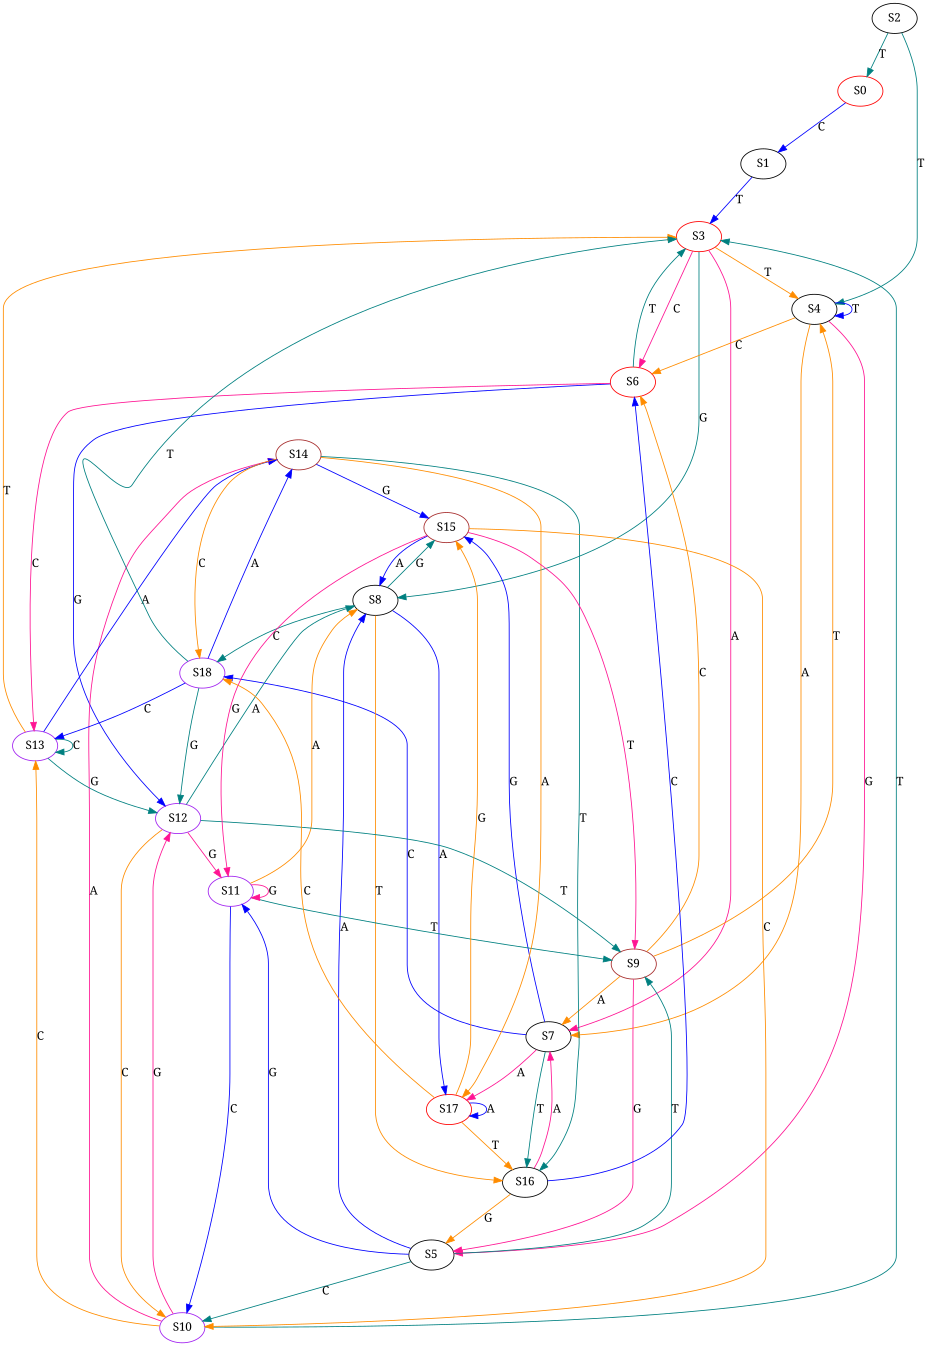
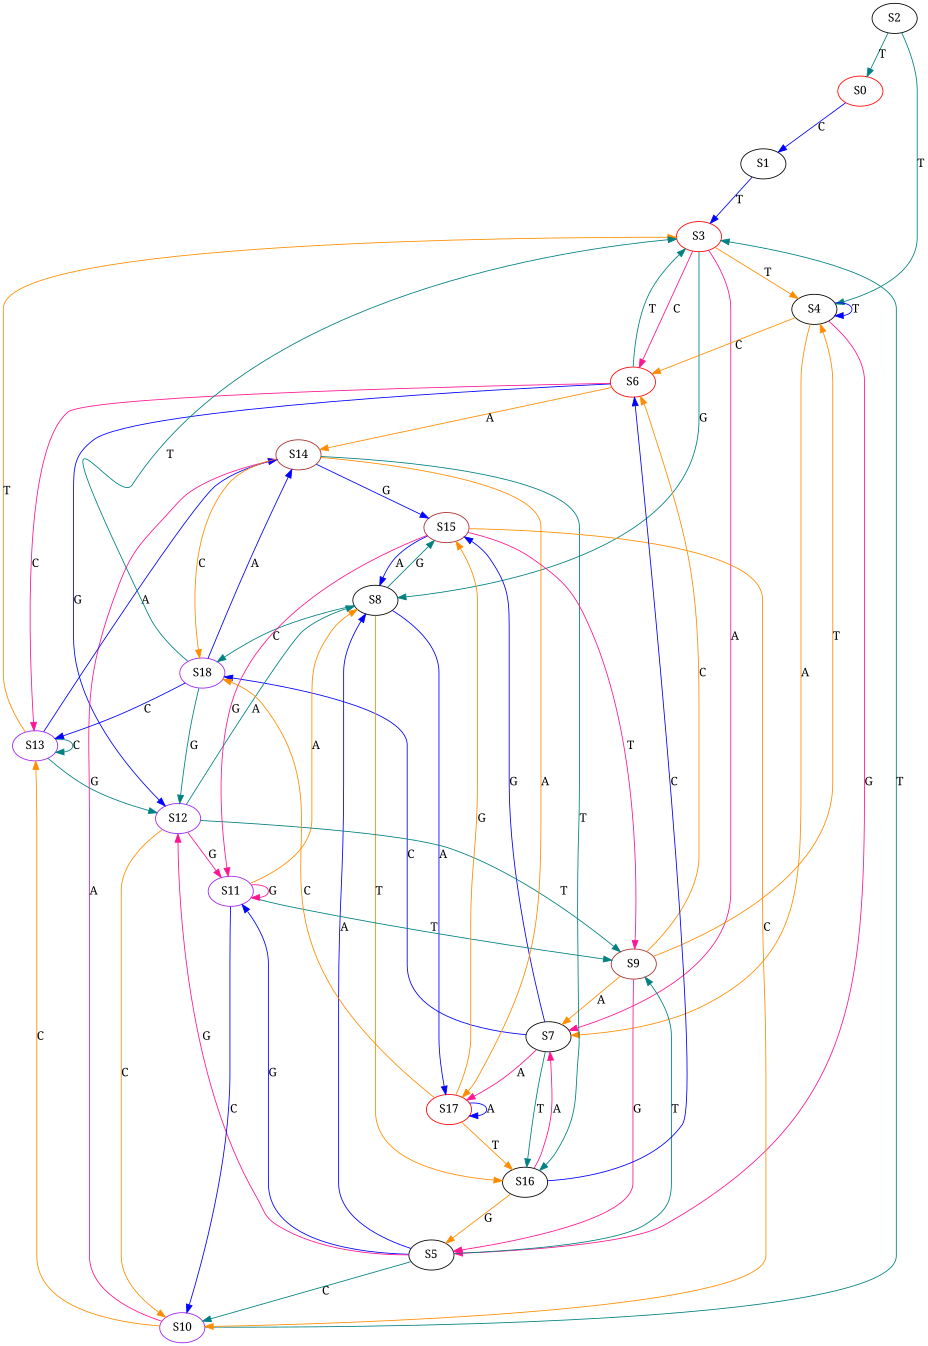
none -> (470, 418)
(153, 1078) -> (218, 1108)
